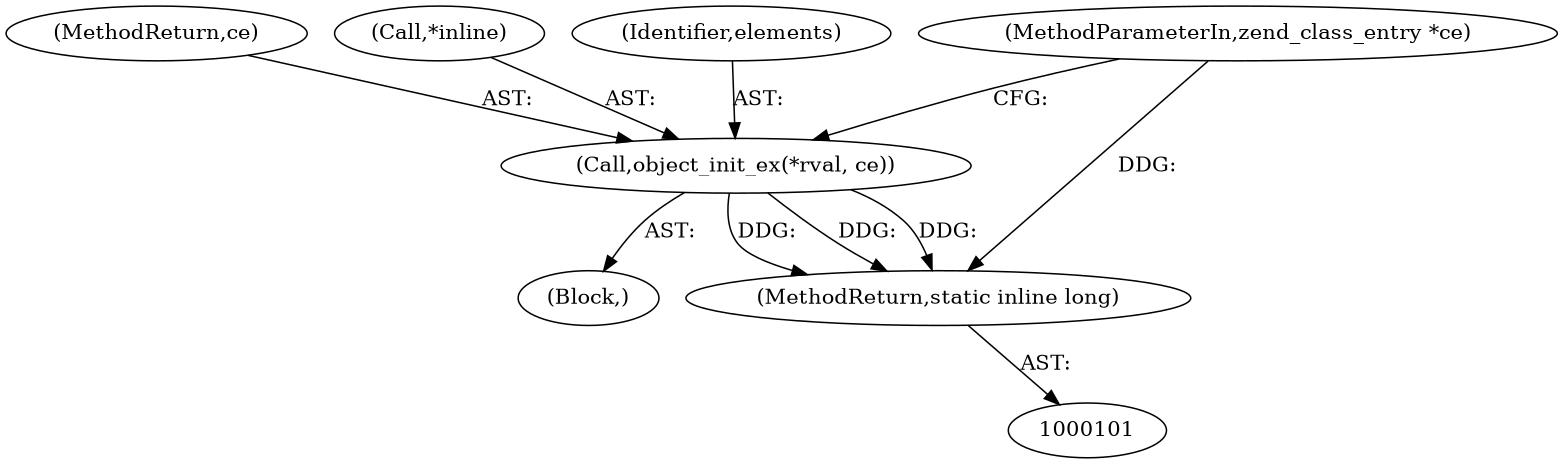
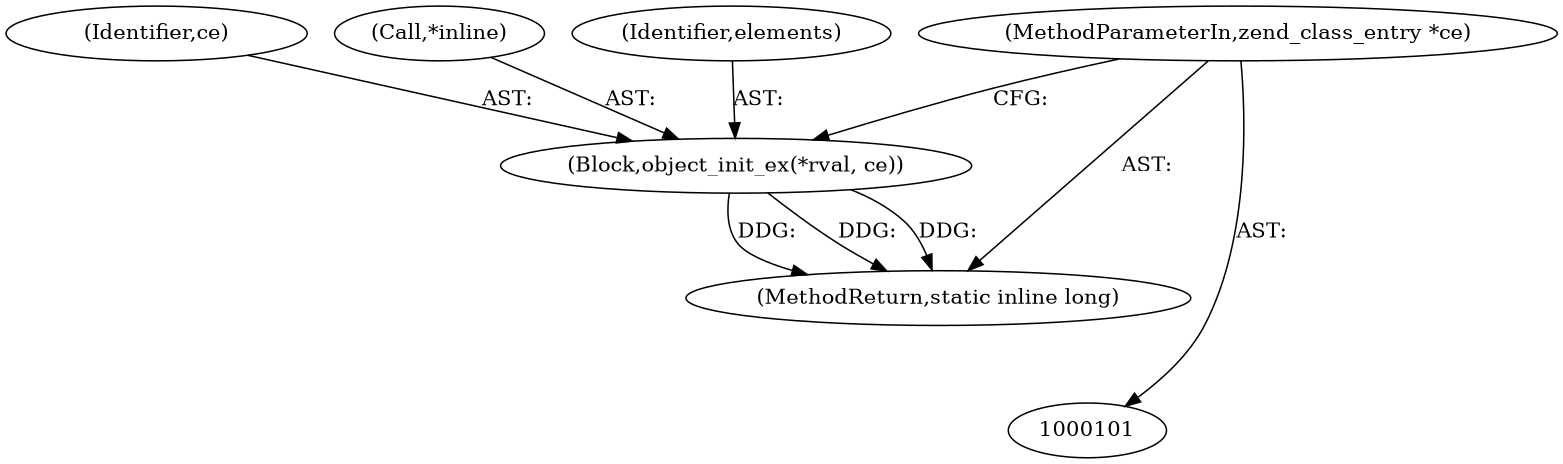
(157, 33) -> (157, 33)
(736, 166) -> (736, 166)
(1151, 166) -> (1151, 166)
(589, 298) -> none
(1008, 360) -> (1232, 244)
